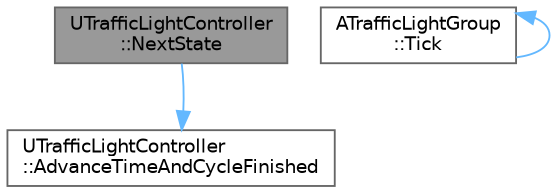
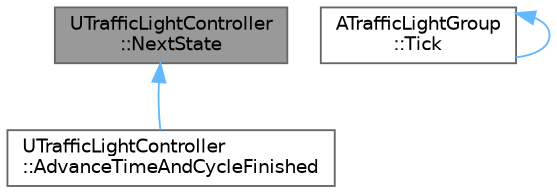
(184, 87) -> (159, 106)
